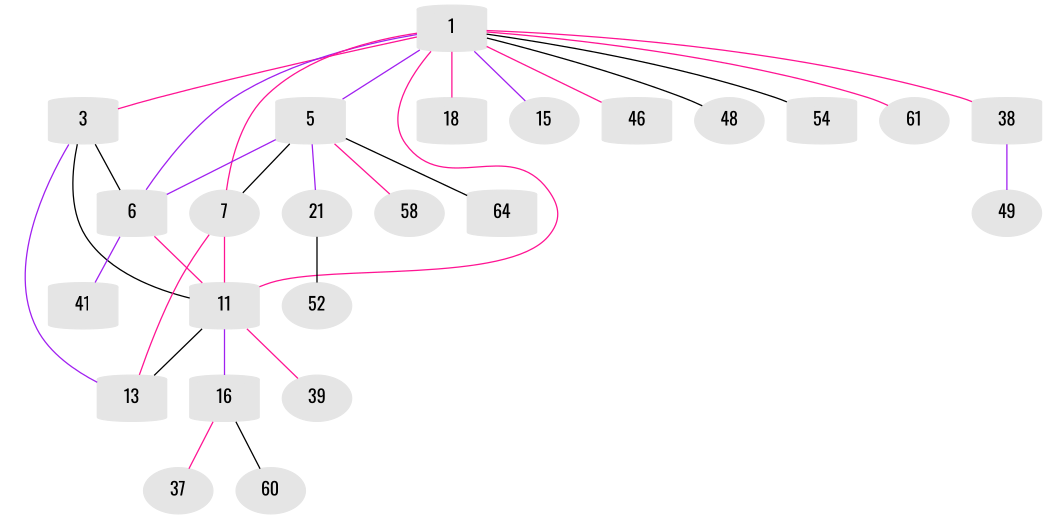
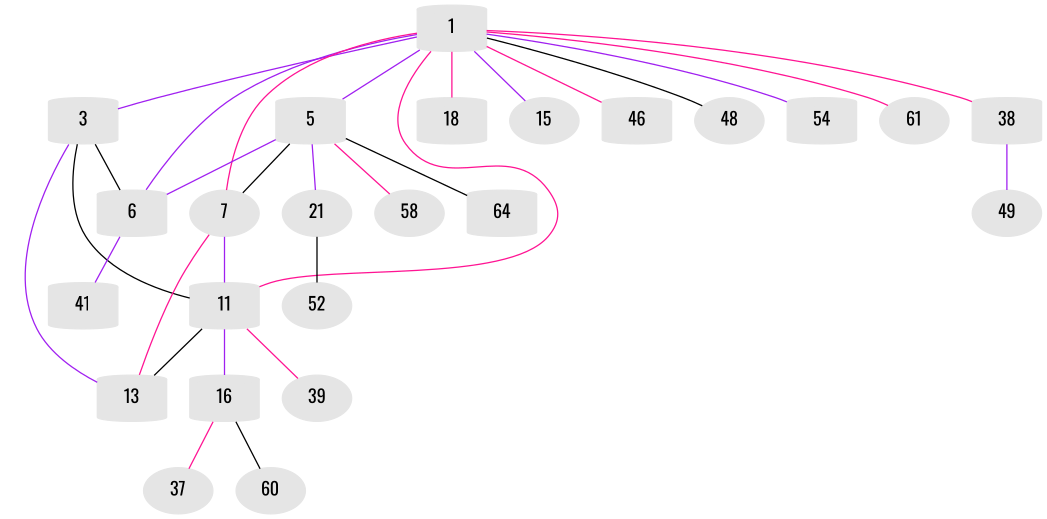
(638, 61) -> (638, 61)
(267, 71) -> (267, 71)
(178, 260) -> none
(224, 260) -> (224, 260)
